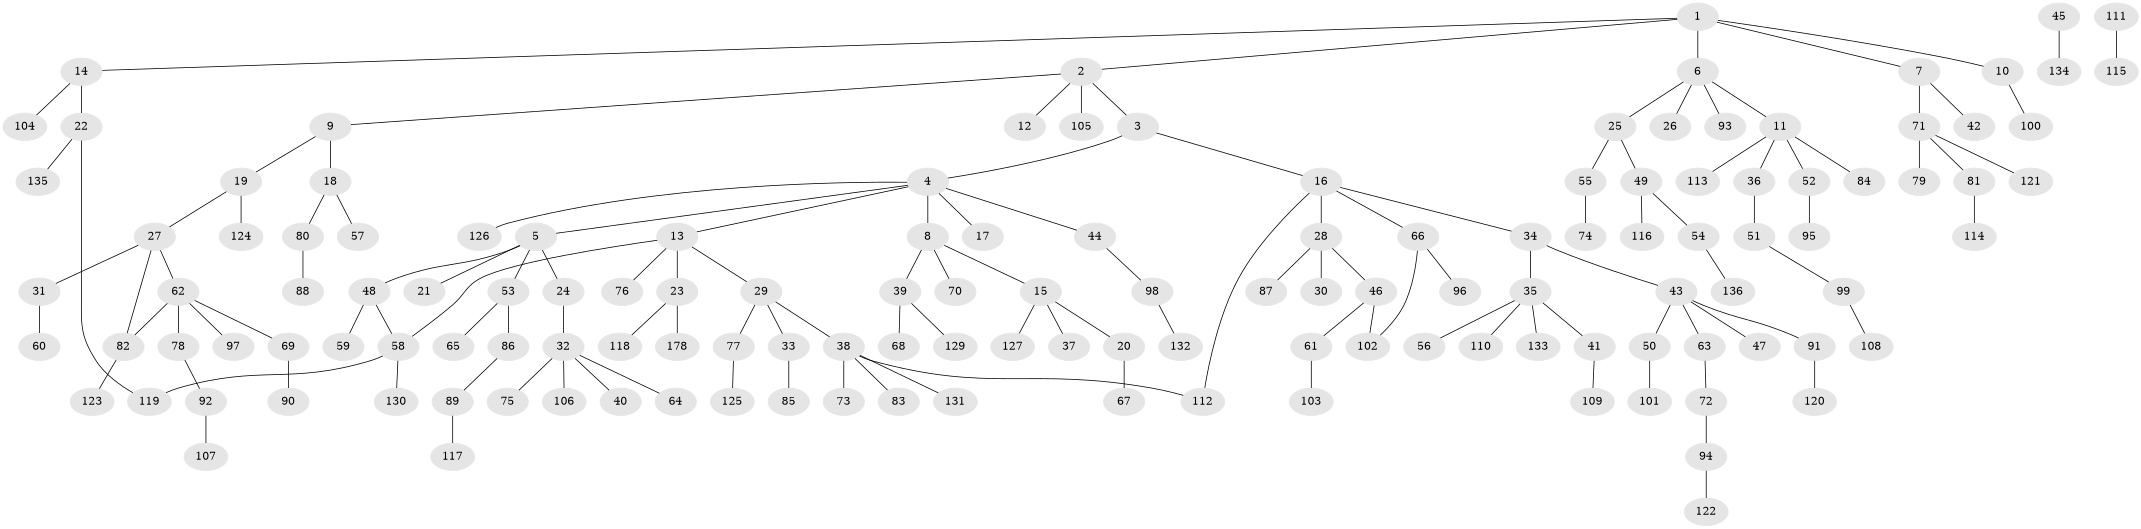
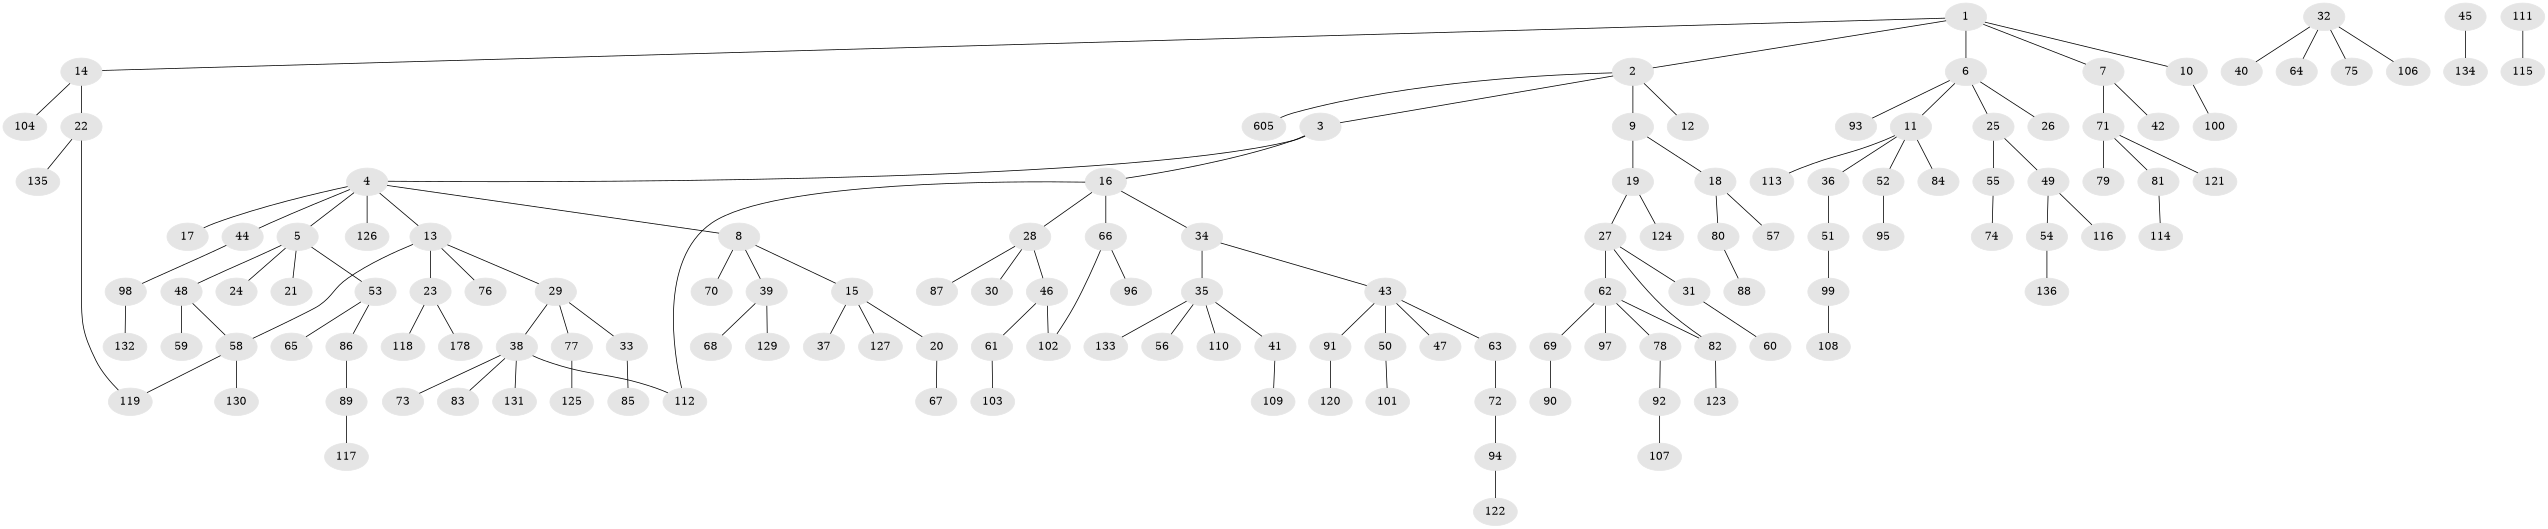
(1081, 127) -> (1264, 127)
(563, 319) -> none
